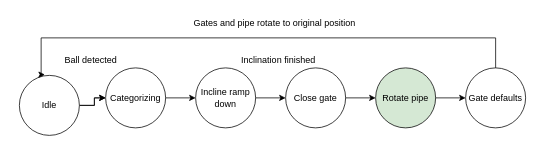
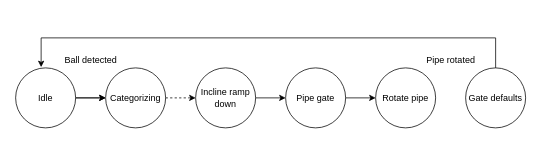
(274, 23) -> none
(278, 60) -> none
none -> (450, 60)
(177, 98) -> (177, 98)
(315, 98) -> (315, 98)
(405, 98) -> (405, 98)
(459, 98) -> none
(49, 105) -> (45, 98)
